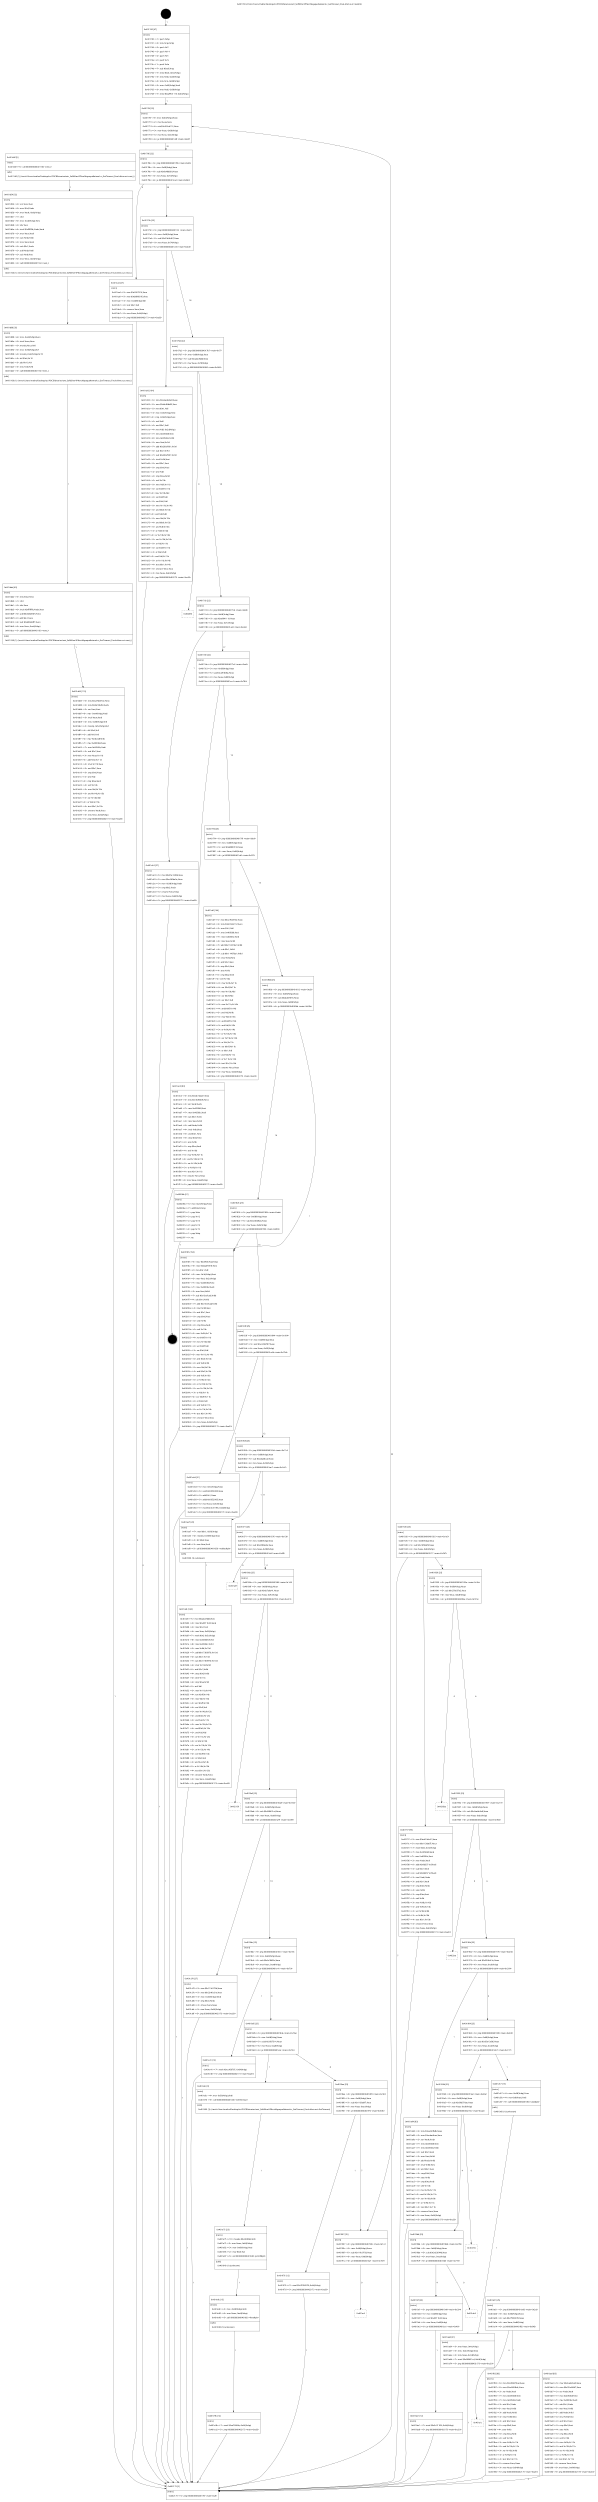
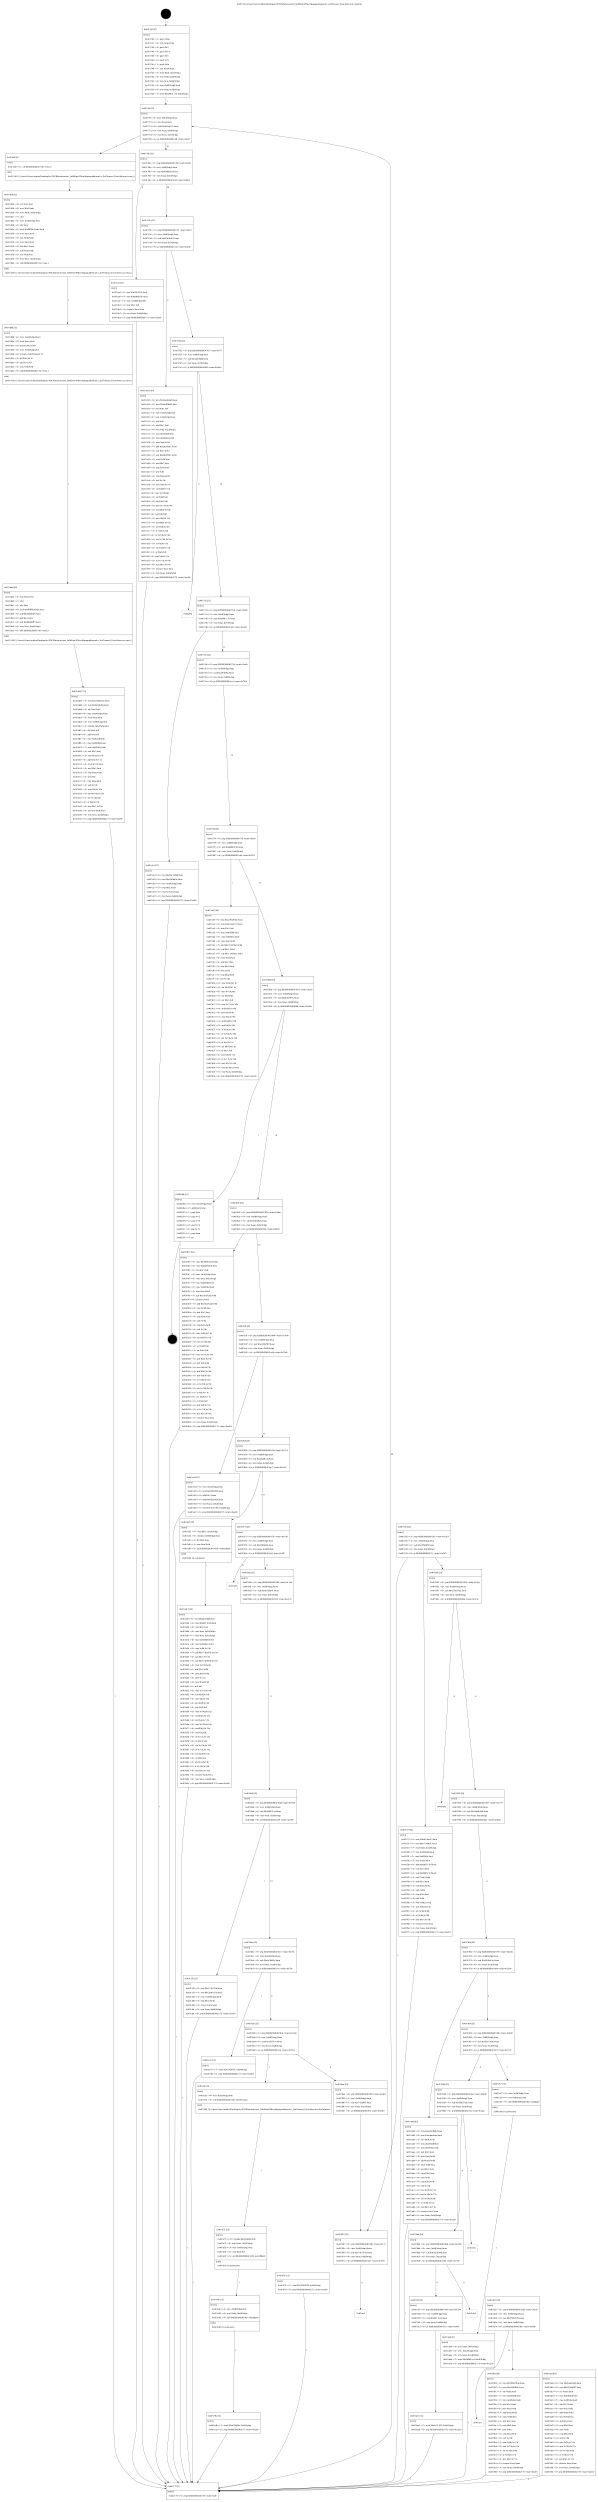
none -> (121, 144)
(197, 1135) -> none
(315, 1154) -> (249, 1107)
(234, 1807) -> none
(452, 1956) -> none
(331, 2193) -> none
